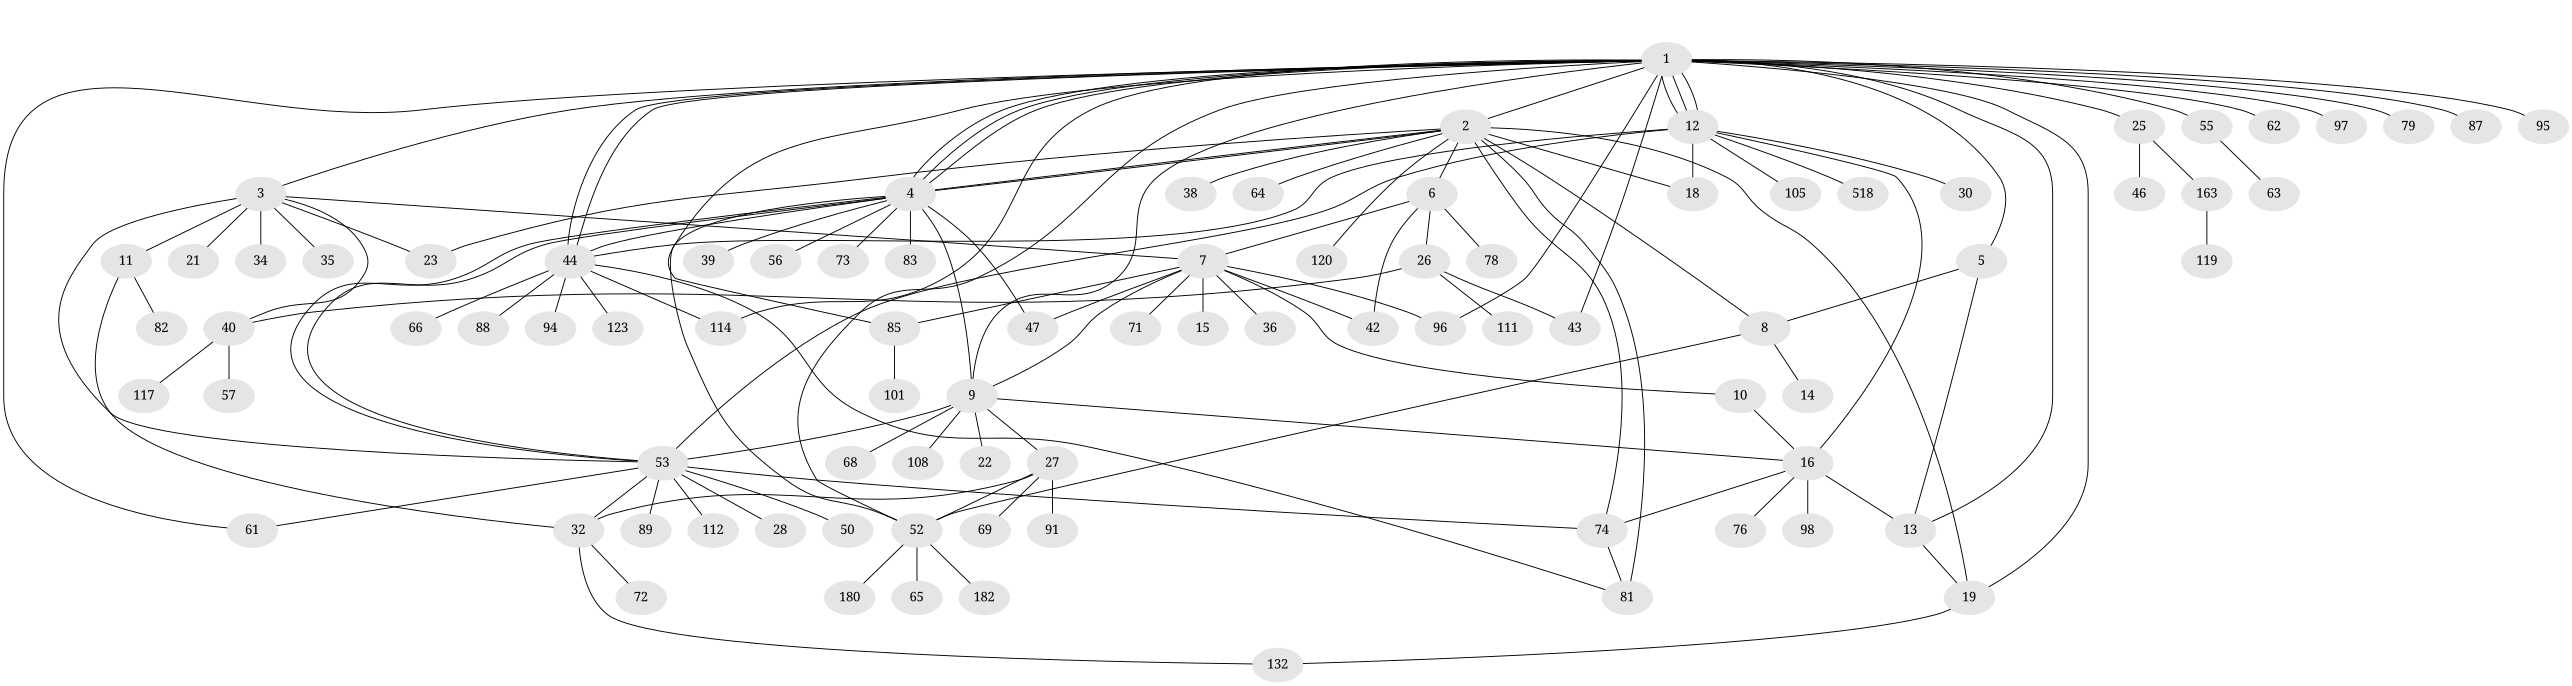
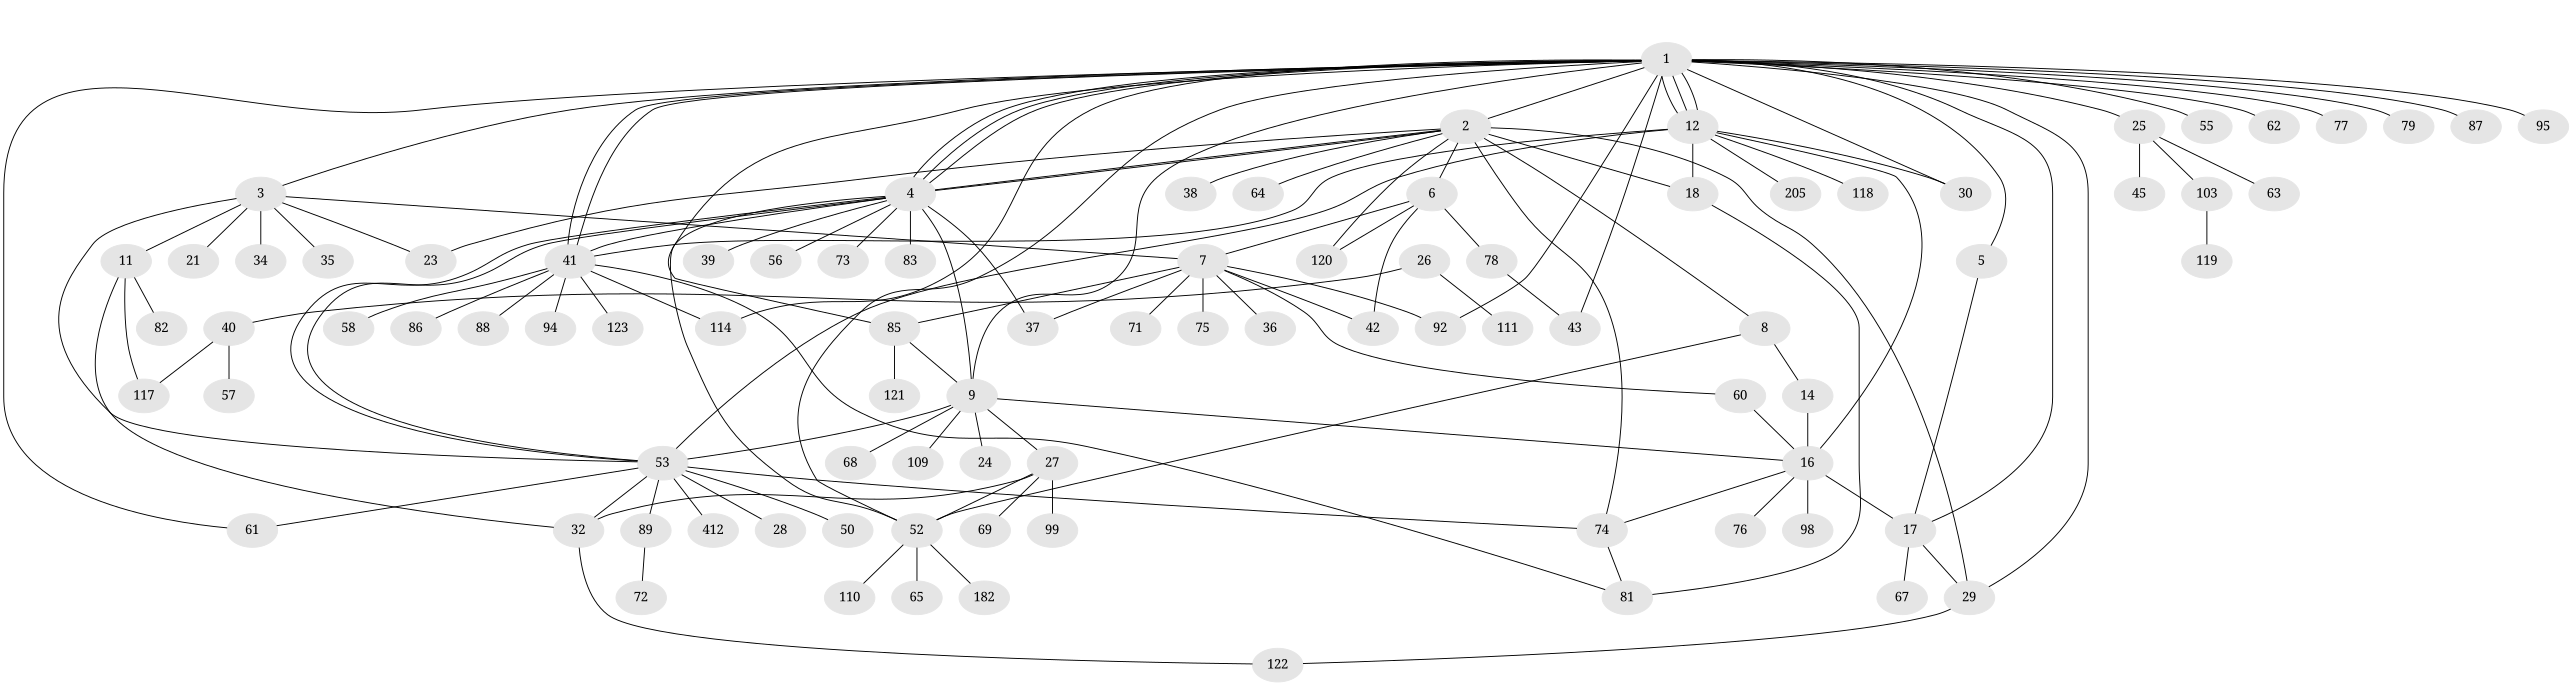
none -> (1816, 127)
(2341, 127) -> (2341, 127)
(2240, 160) -> (2207, 160)
(1796, 194) -> (1796, 194)
(1863, 194) -> (1863, 194)
(2140, 194) -> (2140, 194)
(2207, 194) -> (2207, 194)
(1428, 228) -> (1377, 228)
(570, 261) -> (570, 261)
(363, 276) -> none
(1491, 292) -> (1533, 295)
(1873, 295) -> none
(1086, 326) -> (933, 362)
none -> (126, 329)
none -> (349, 329)
(416, 329) -> (416, 329)
(1033, 329) -> (1033, 329)
(1203, 329) -> (1203, 329)
(1440, 329) -> (1440, 329)
(1631, 334) -> (1859, 441)
(895, 396) -> (895, 396)
(1740, 396) -> (1740, 396)
none -> (1808, 430)
(918, 463) -> (918, 463)
(985, 463) -> (985, 463)
(713, 531) -> (713, 531)
(1052, 531) -> (1052, 531)
(1911, 531) -> (1911, 531)
(610, 564) -> (644, 564)
(850, 598) -> (850, 598)
none -> (1902, 598)
(1969, 598) -> (1969, 598)
(1278, 665) -> (1278, 665)
